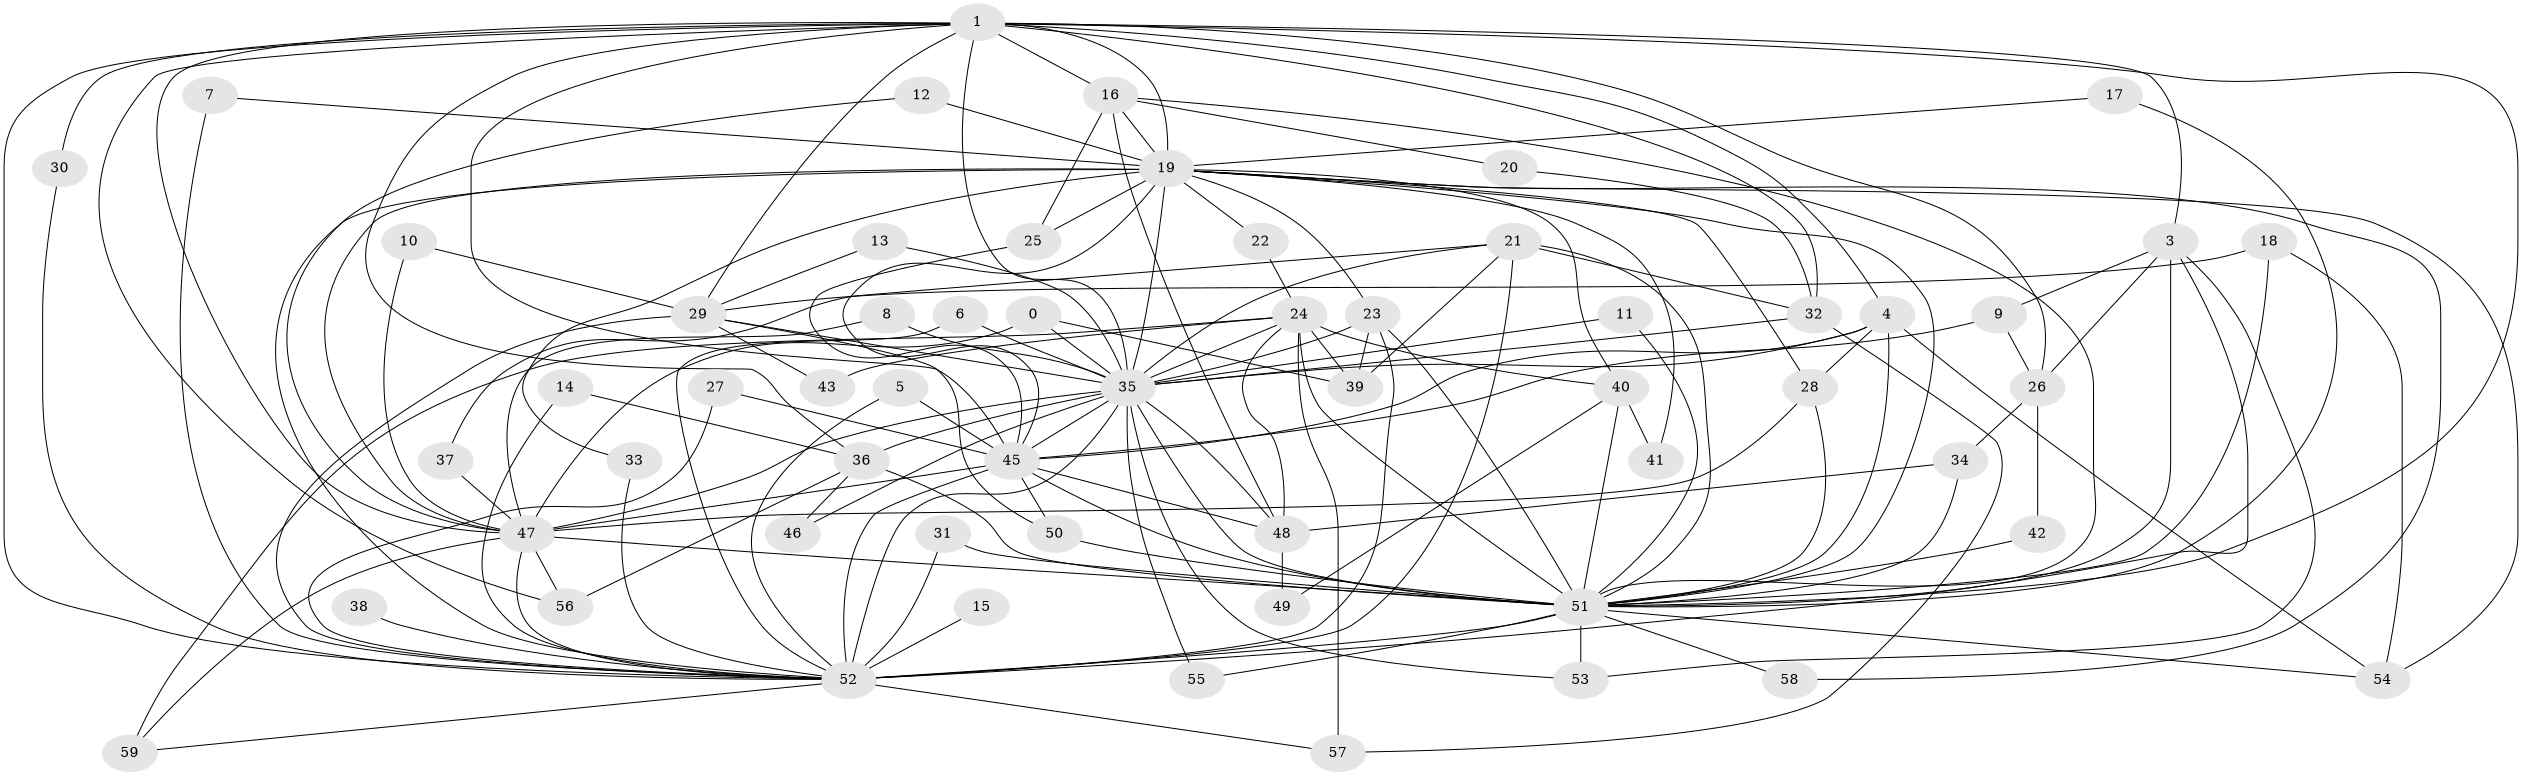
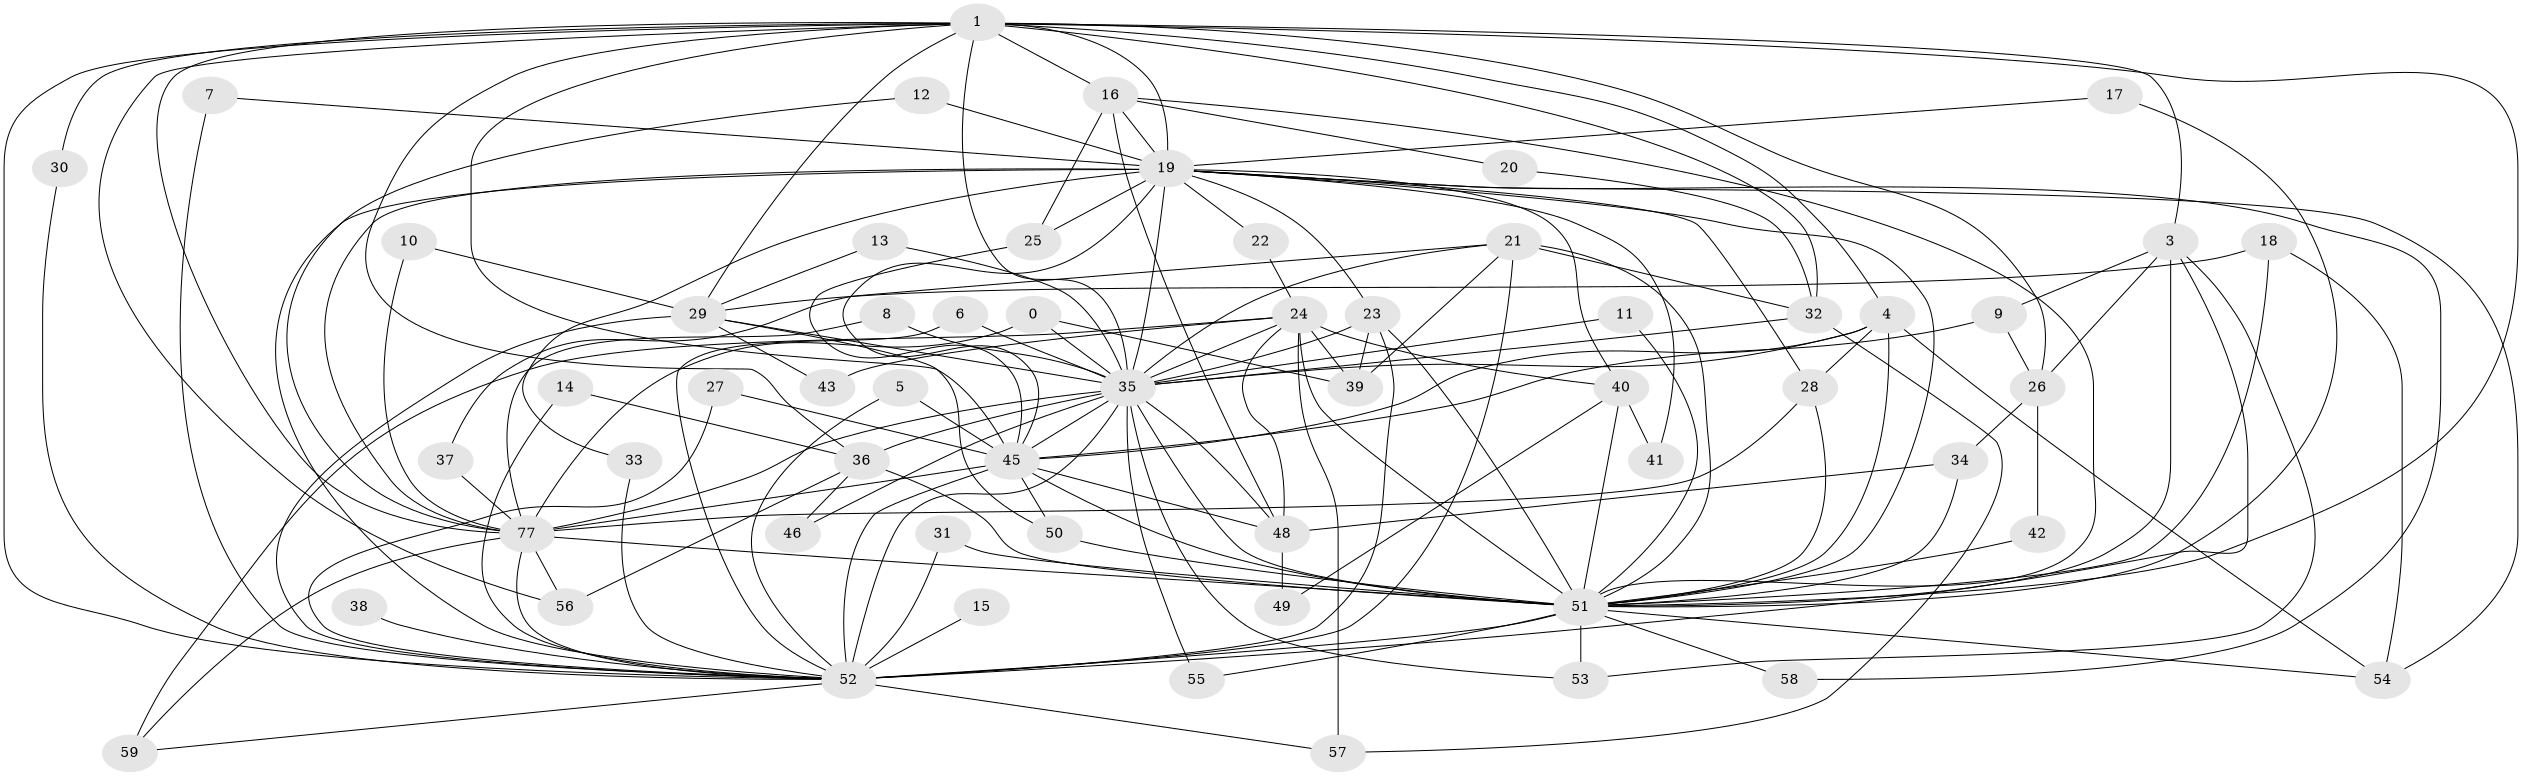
(527, 534) -> (527, 534)
